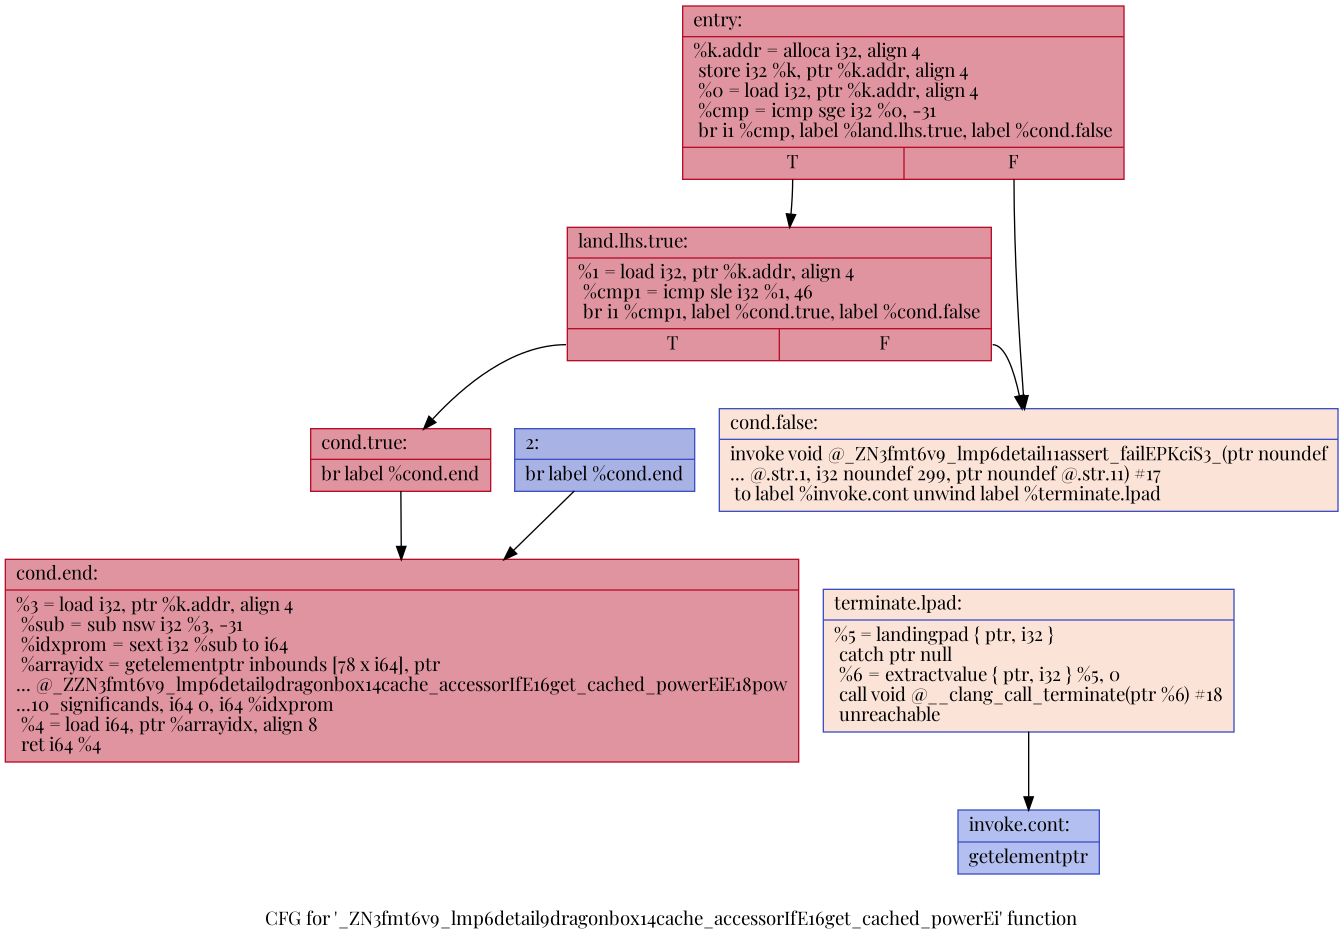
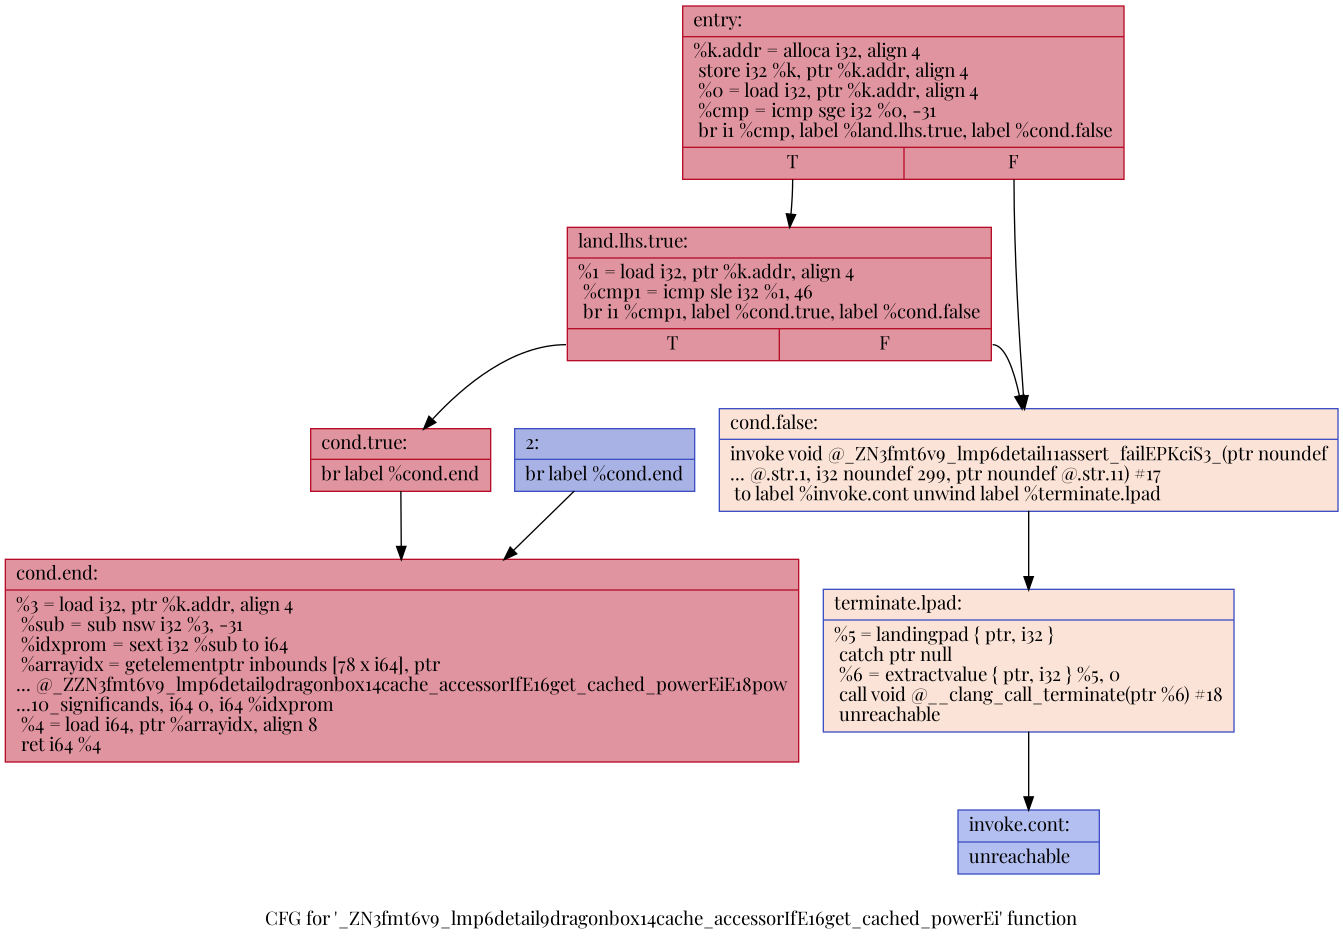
none -> (1029, 544)
(1029, 857) -> (1019, 857)
